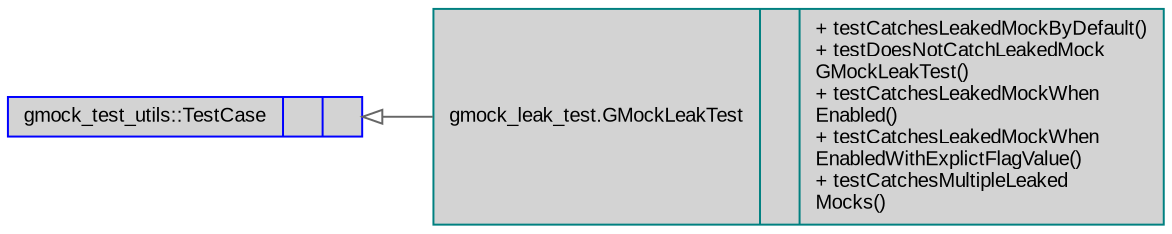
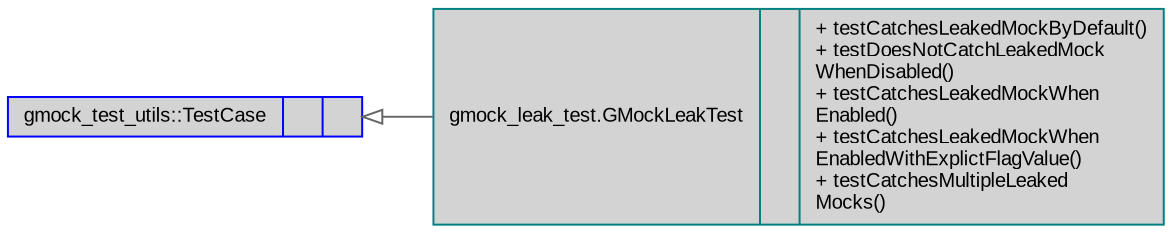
(893, 72) -> (885, 72)
